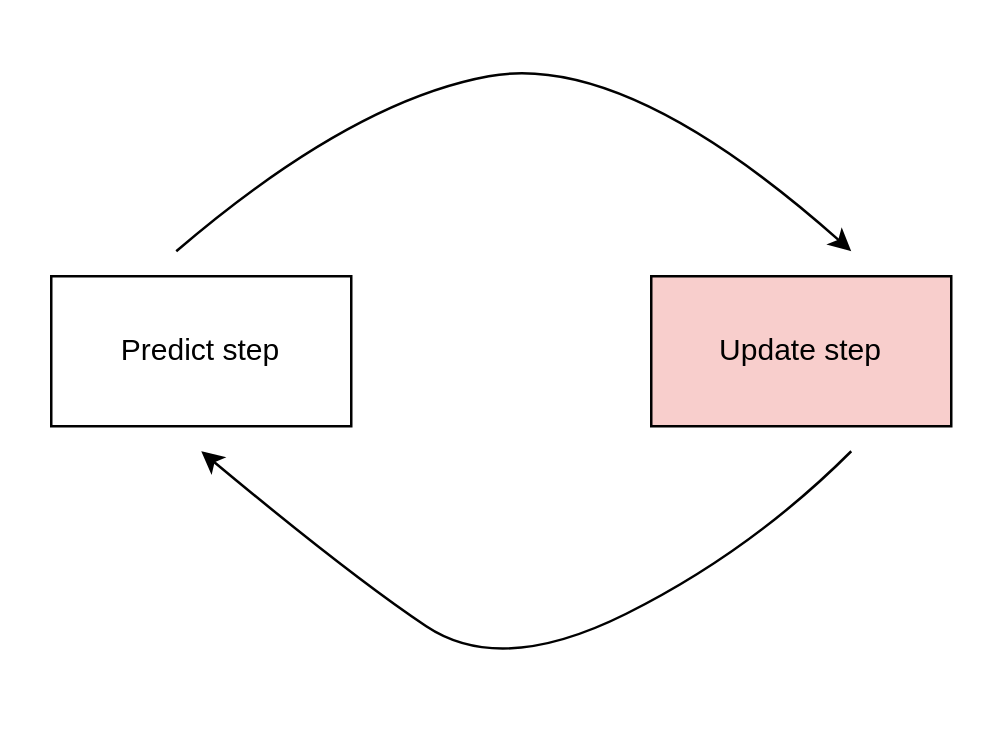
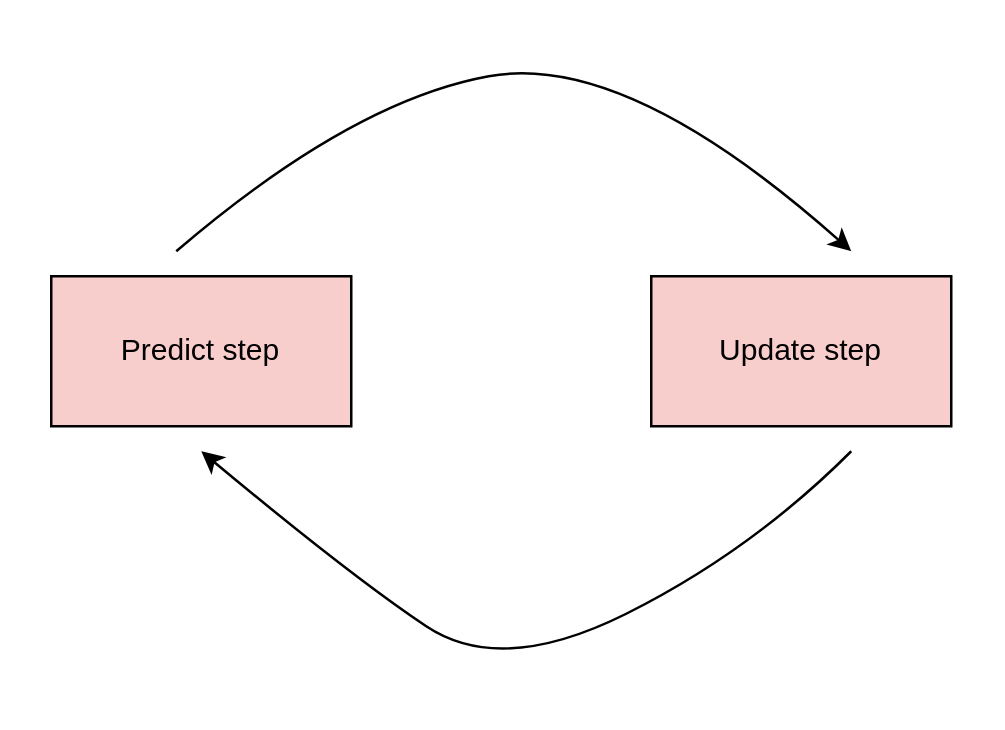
(201, 351) -> (201, 351)
